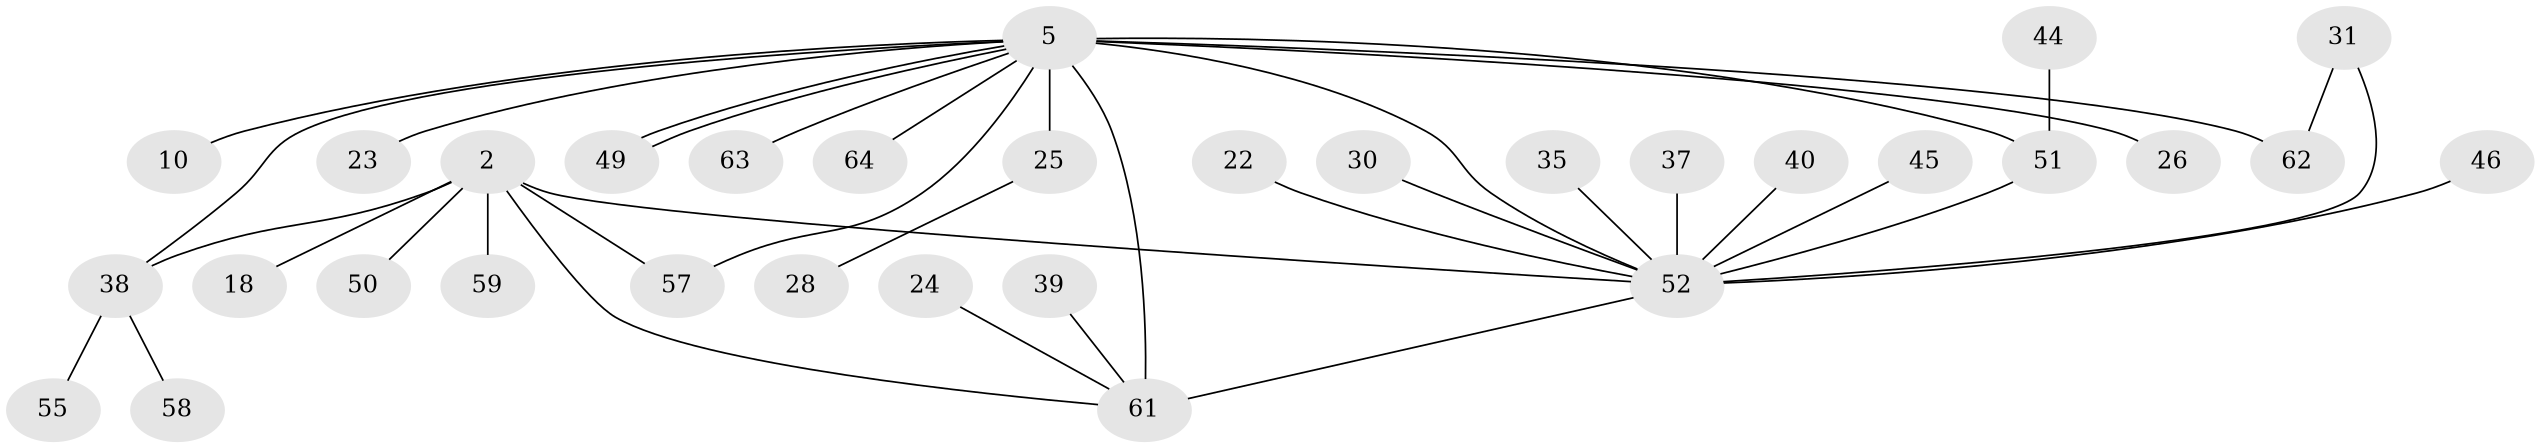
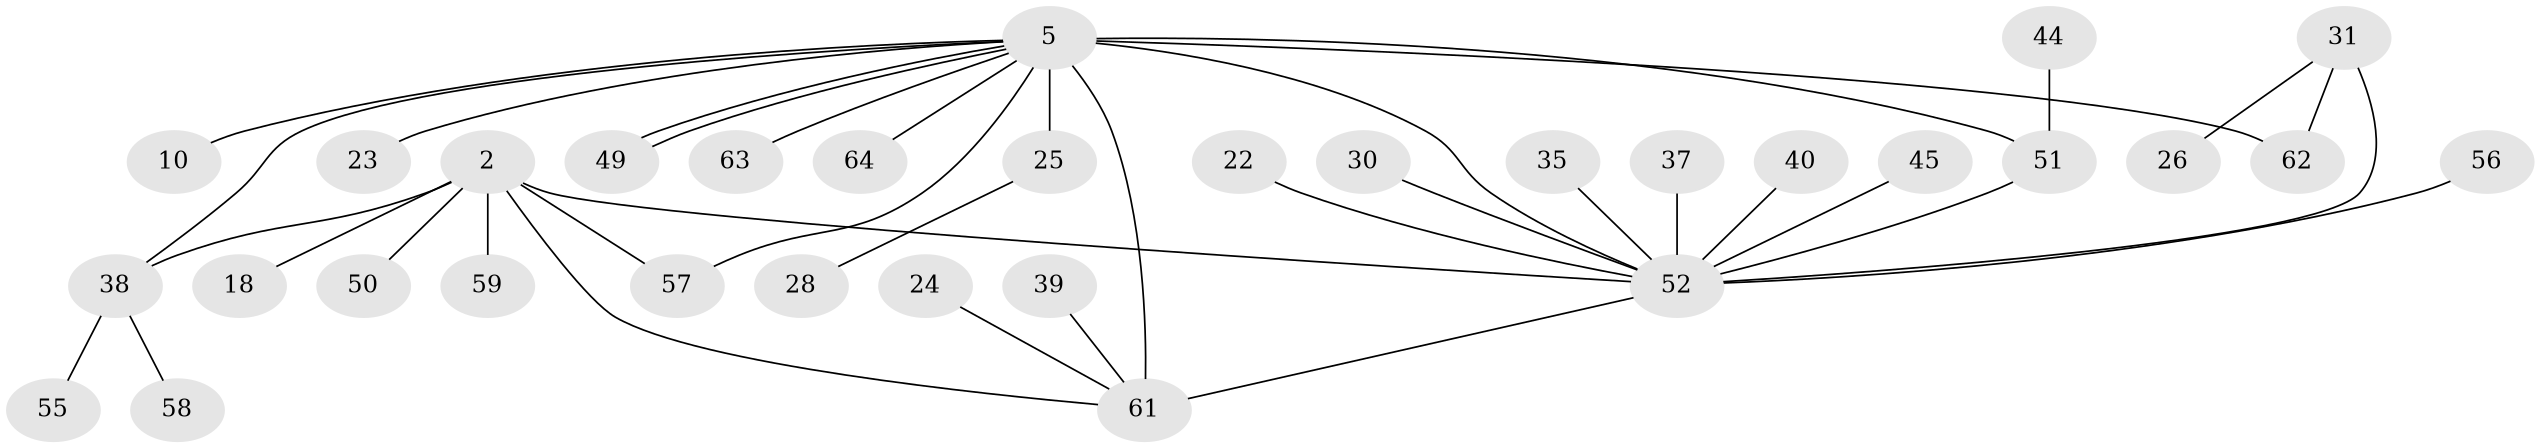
(1881, 94) -> (2259, 100)
(2487, 162) -> (2487, 162)
